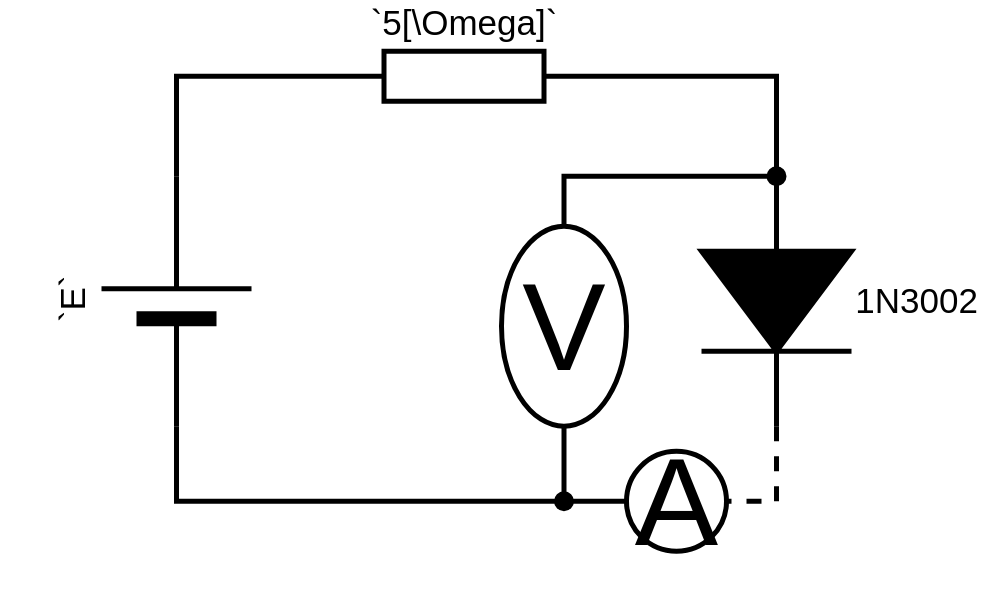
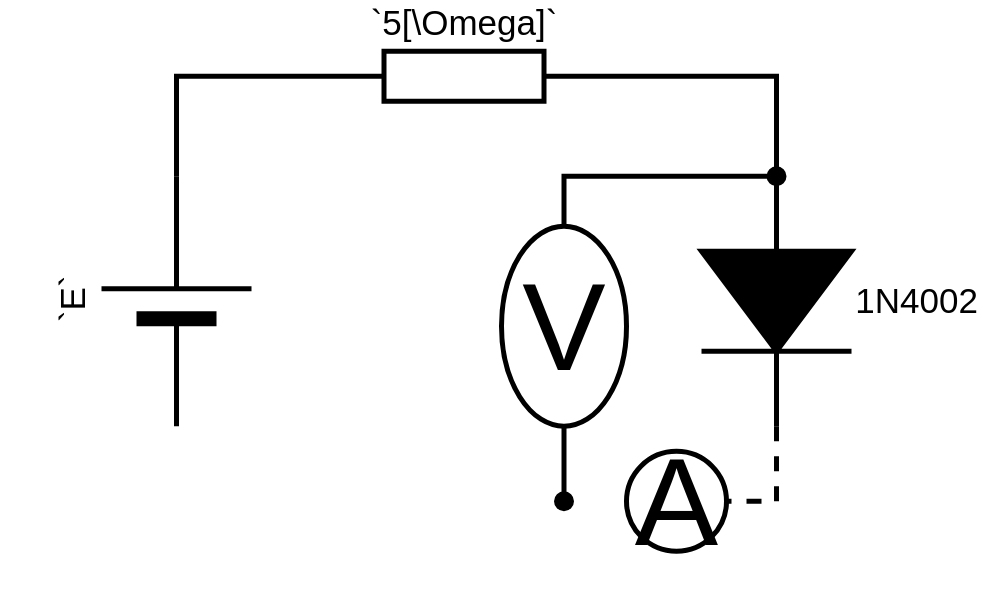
(915, 301) -> (915, 301)
(328, 501) -> none
